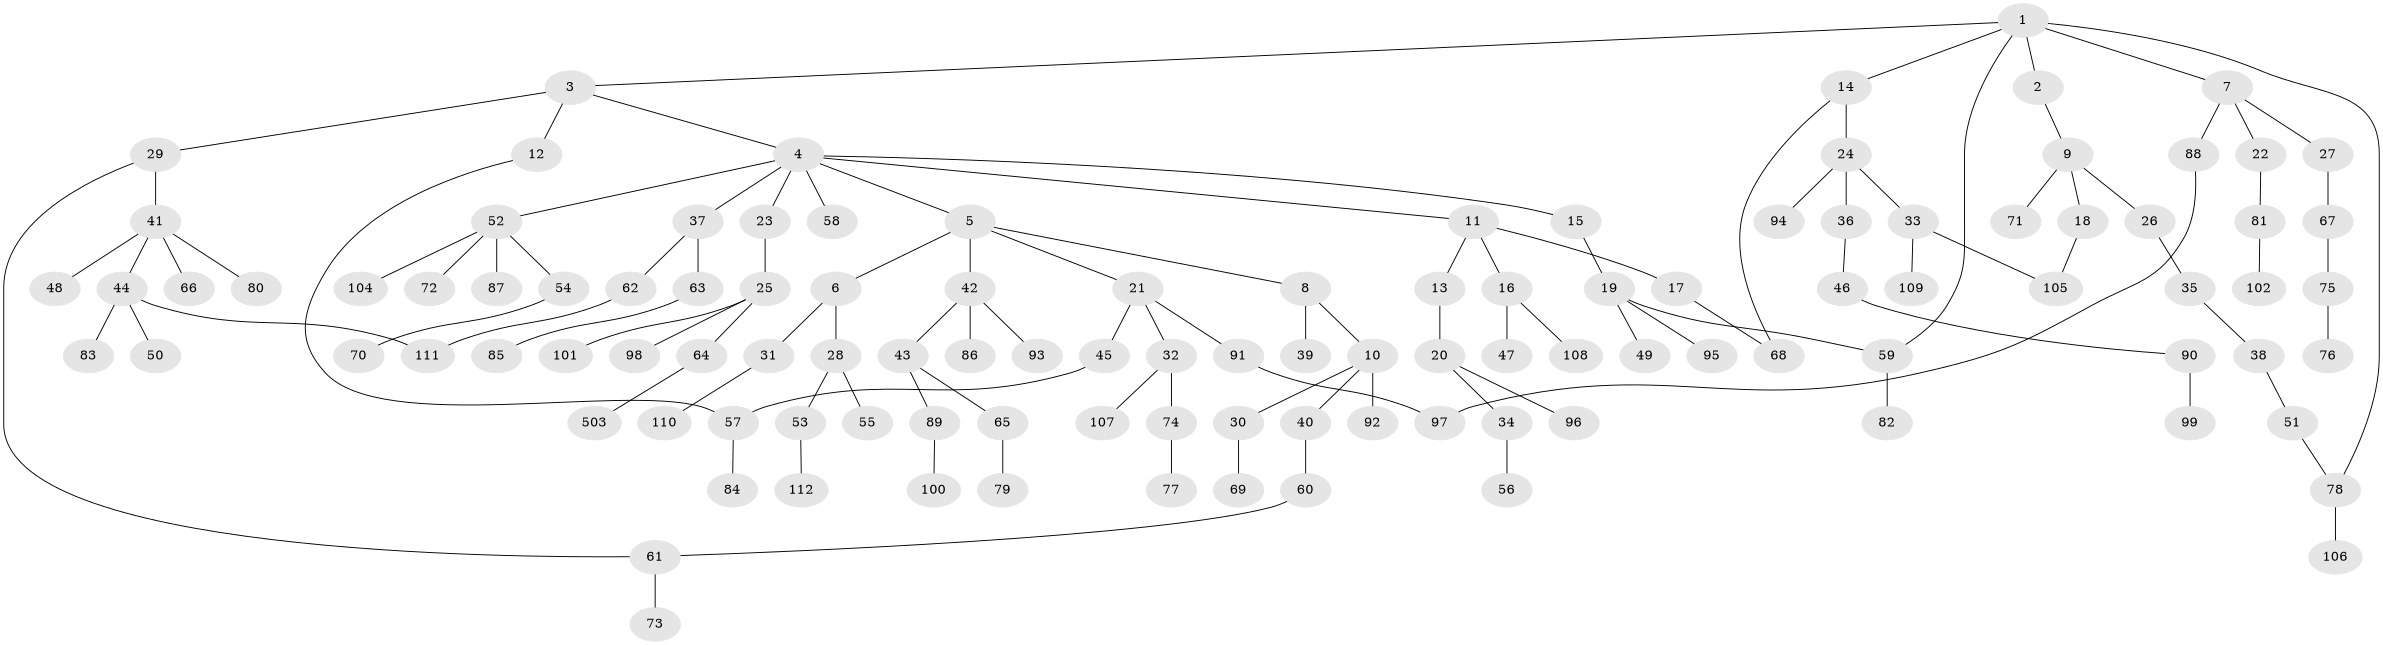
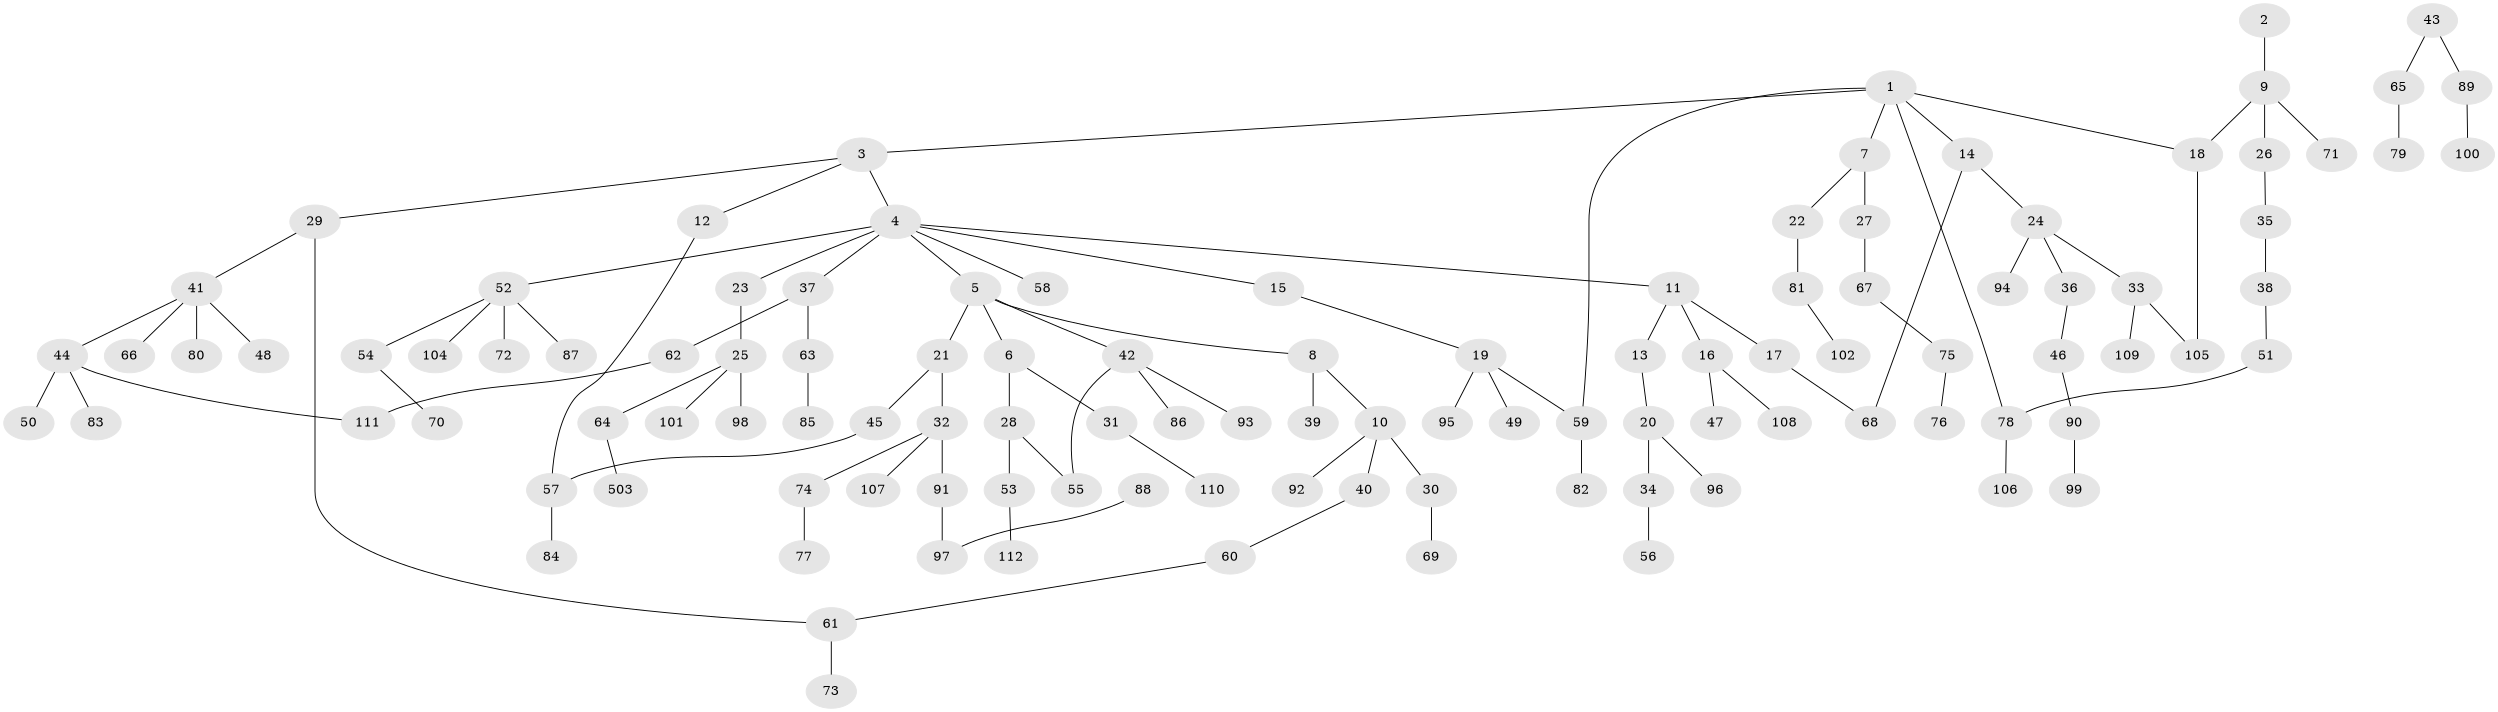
(2031, 54) -> (2044, 121)
(2211, 121) -> none
(937, 322) -> (1075, 415)
(1188, 323) -> (942, 457)
